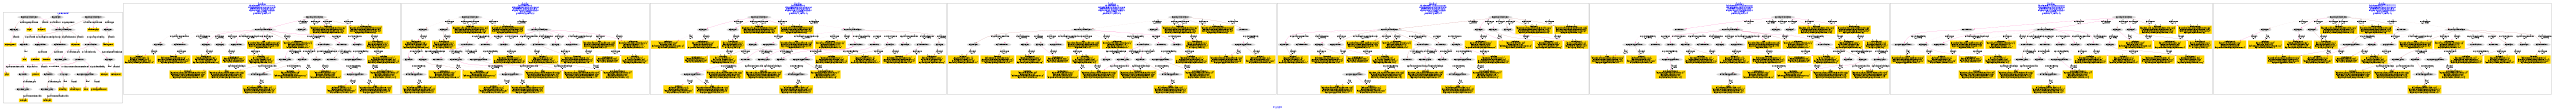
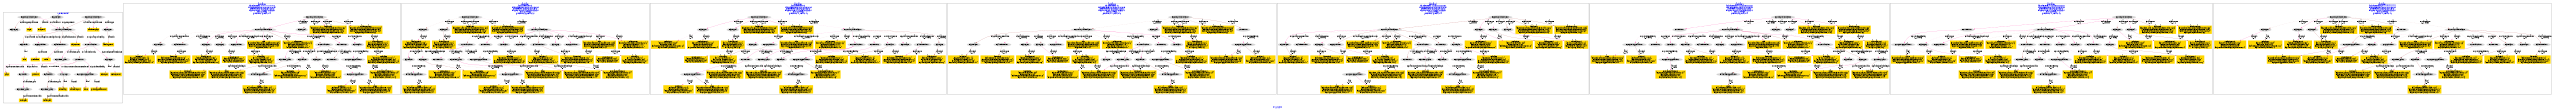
(10, 45) -> none
(46, 60) -> (46, 60)
